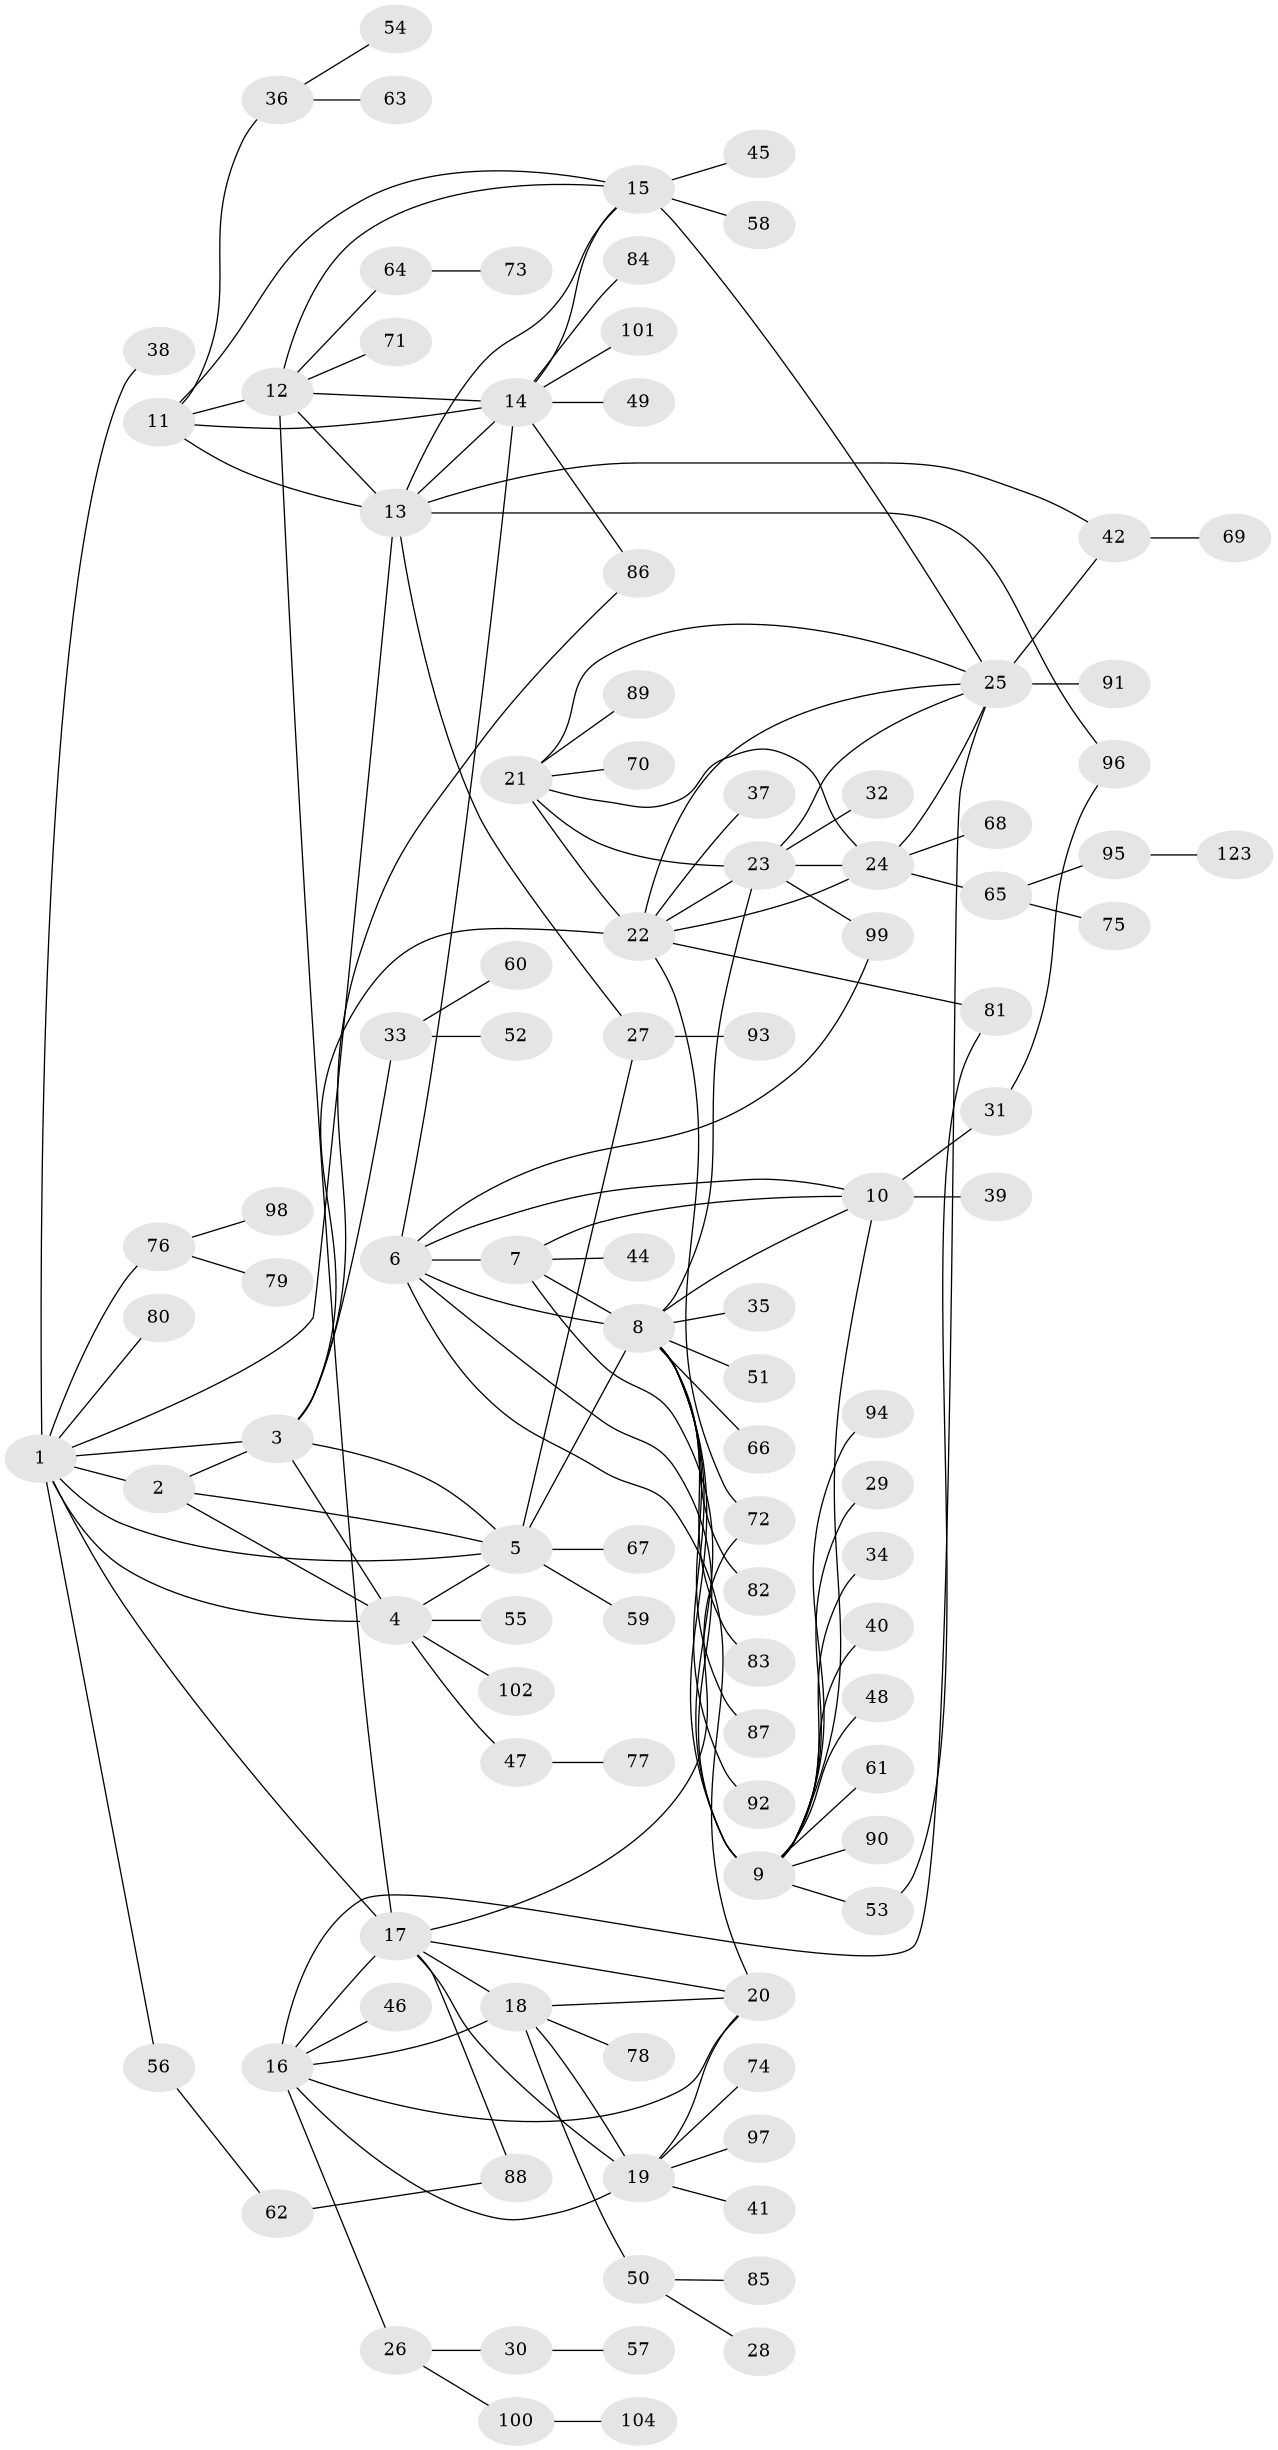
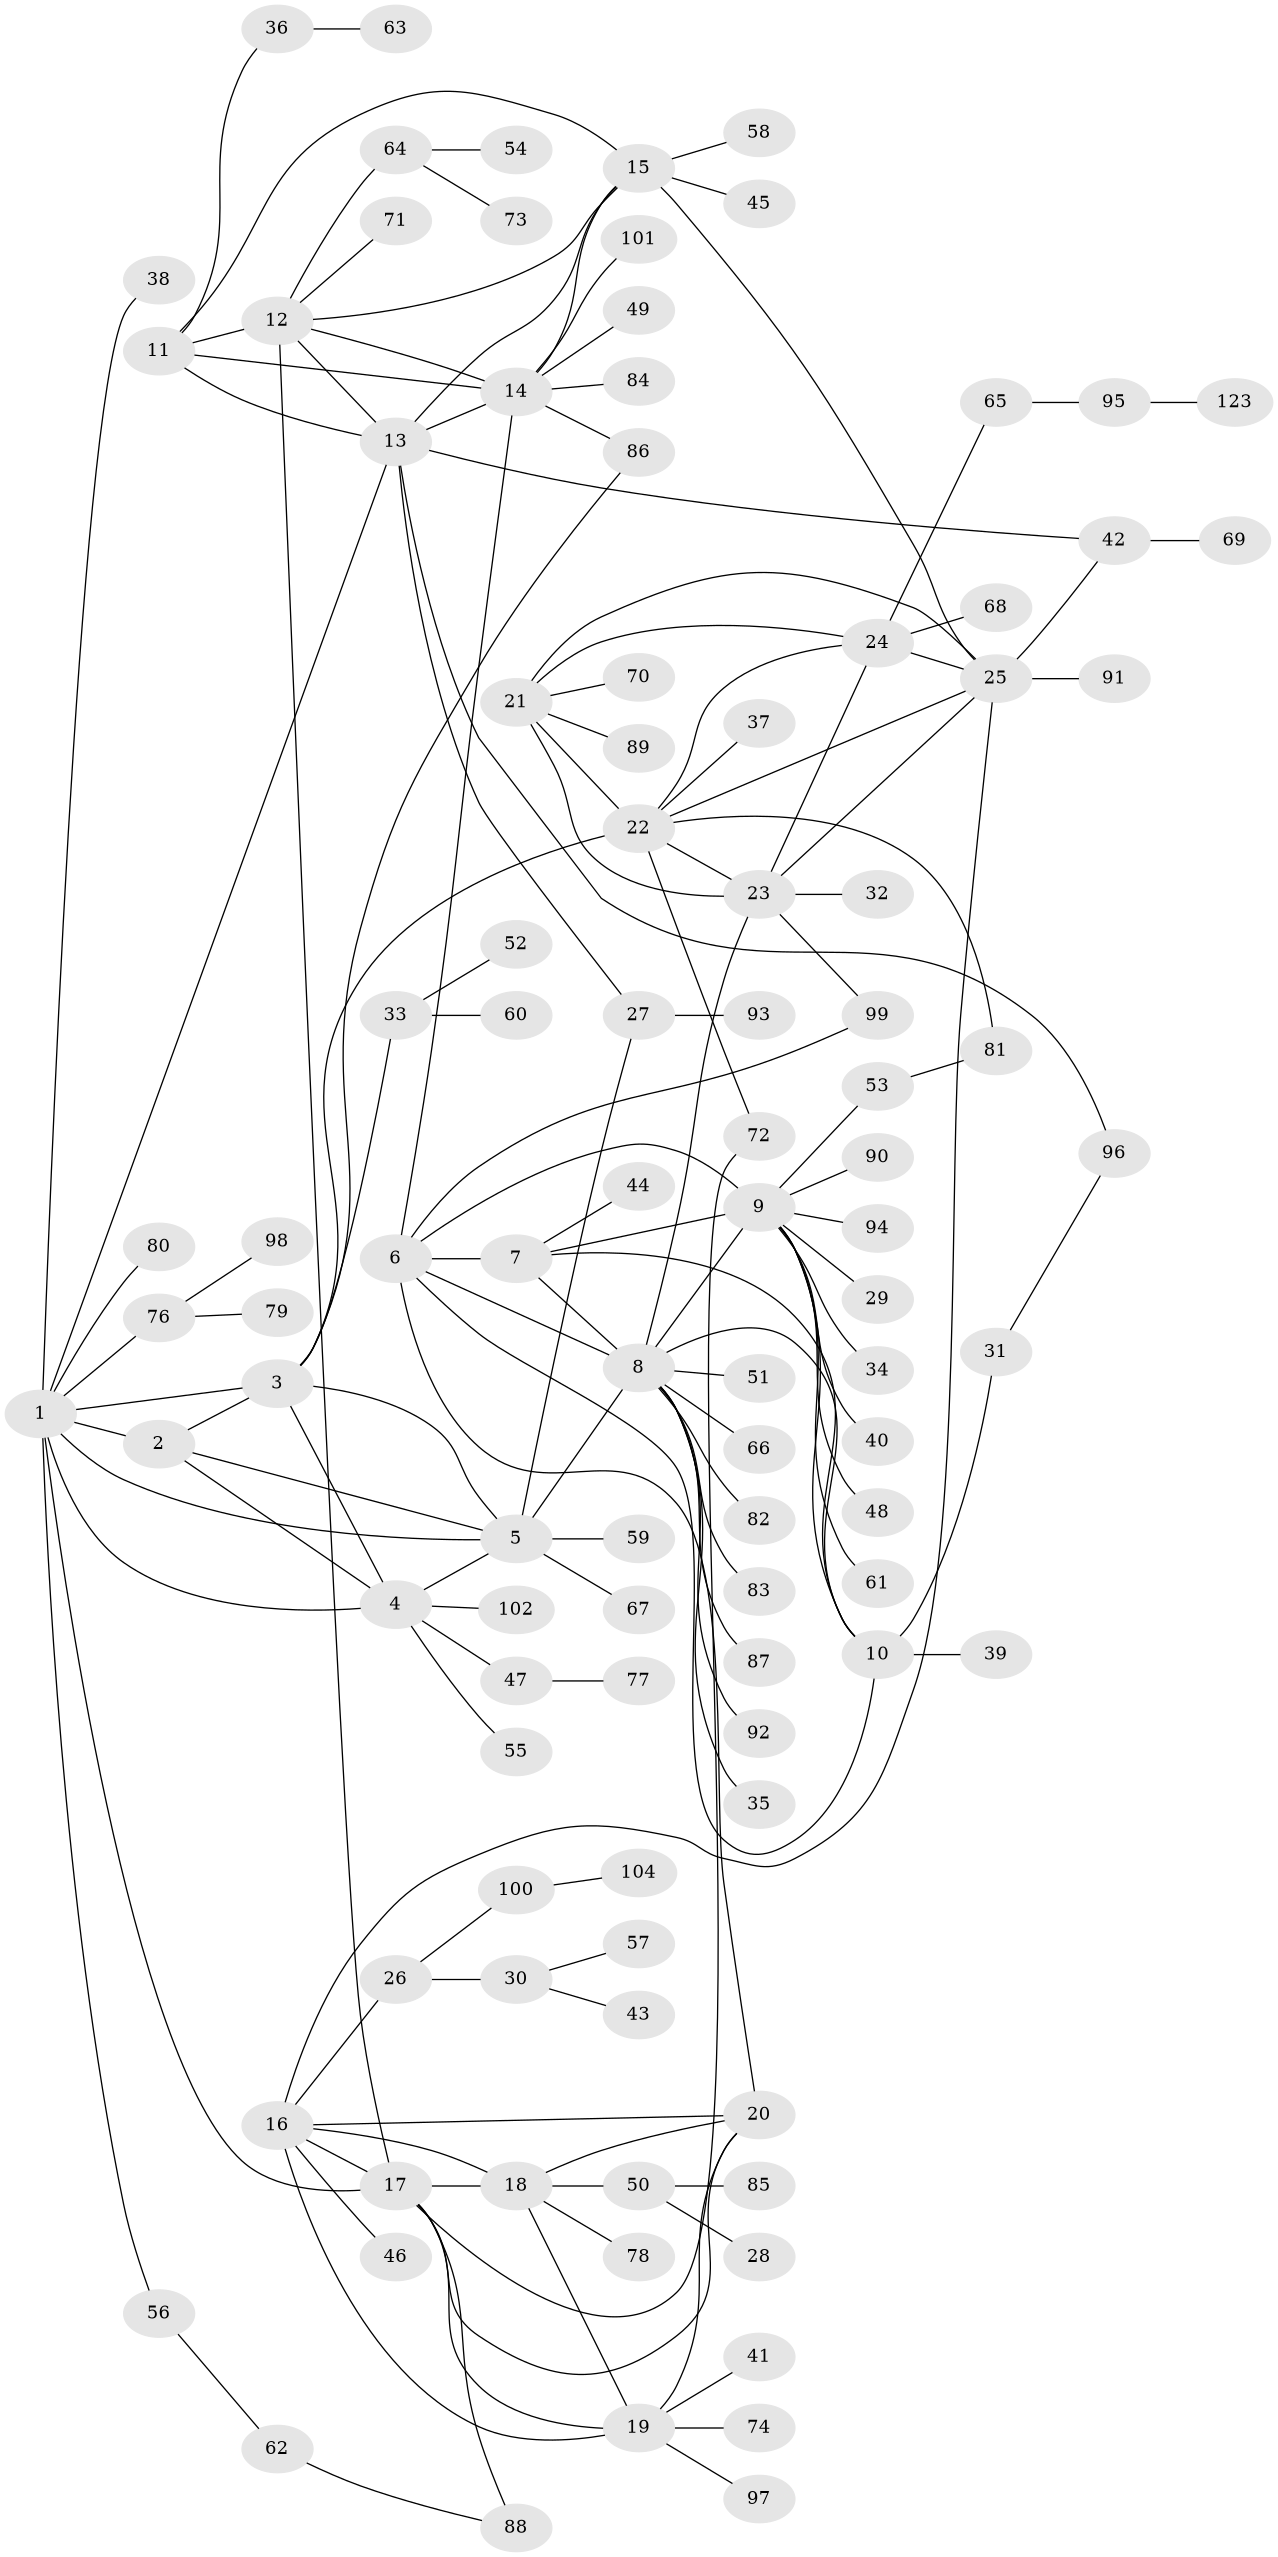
(337, 64) -> (456, 150)
(1115, 926) -> none
none -> (639, 2015)
